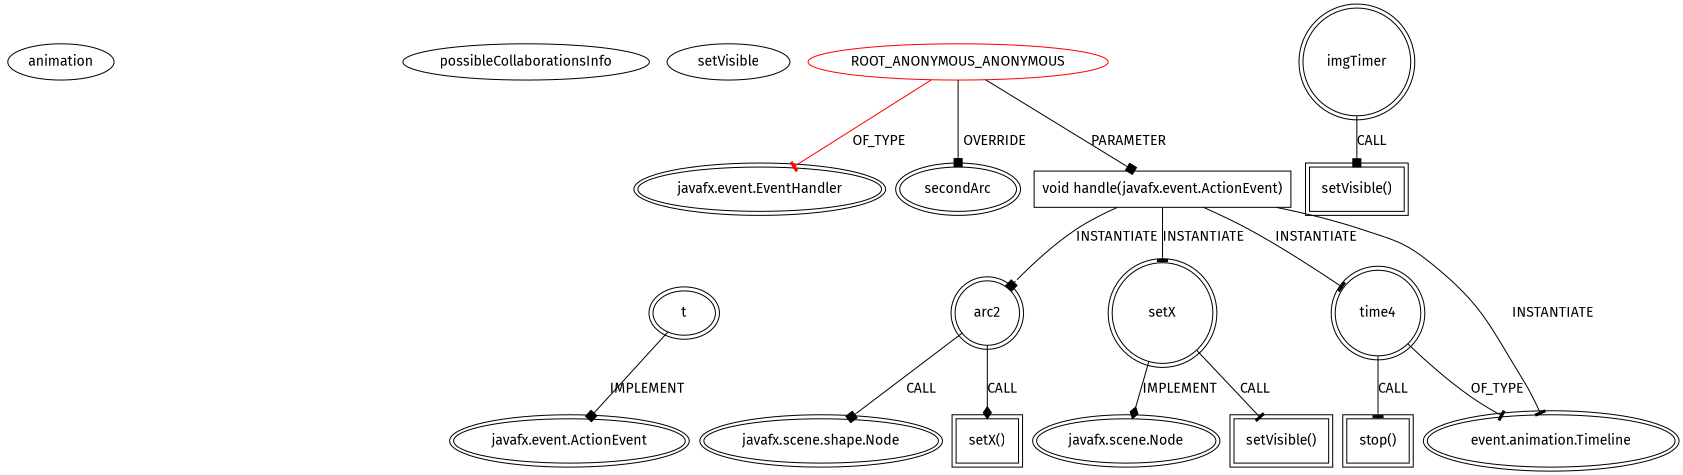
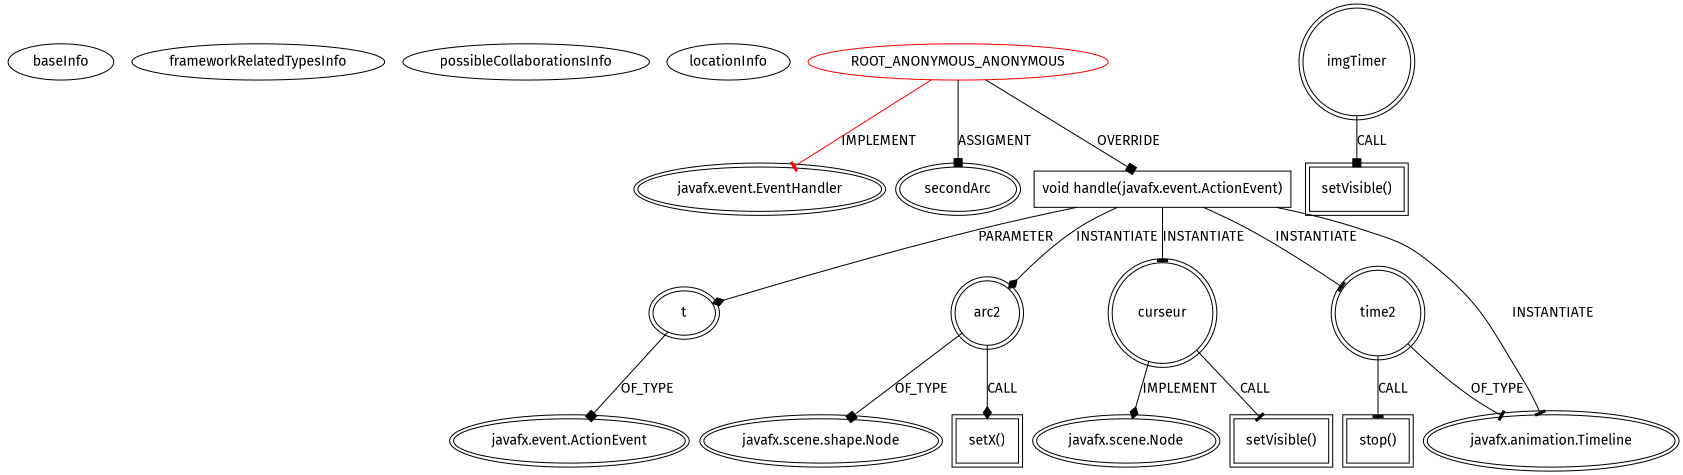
(61, 62) -> (61, 62)
none -> (258, 62)
(729, 62) -> (729, 62)
(879, 141) -> (879, 141)
(995, 141) -> (995, 141)
(1129, 141) -> (1129, 141)
(1064, 238) -> (1064, 238)
none -> (899, 250)
(1163, 313) -> (1163, 313)
(1378, 313) -> (1378, 313)
(647, 389) -> (647, 389)
(921, 389) -> (921, 389)
(1551, 441) -> (1551, 441)
